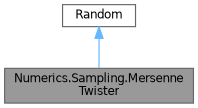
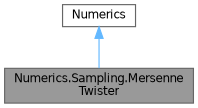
(99, 16) -> (99, 16)
